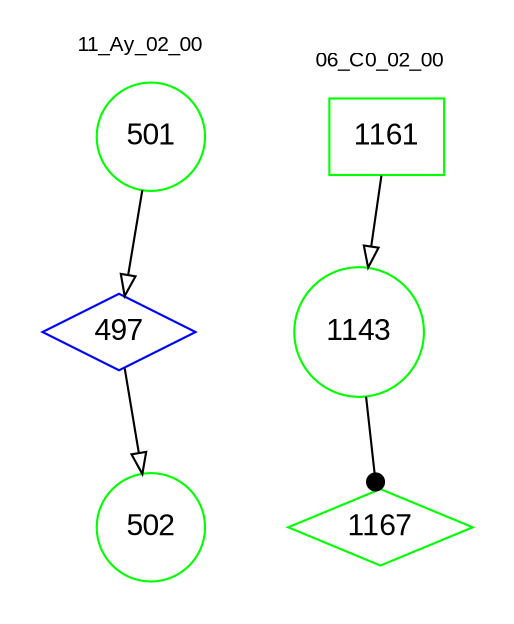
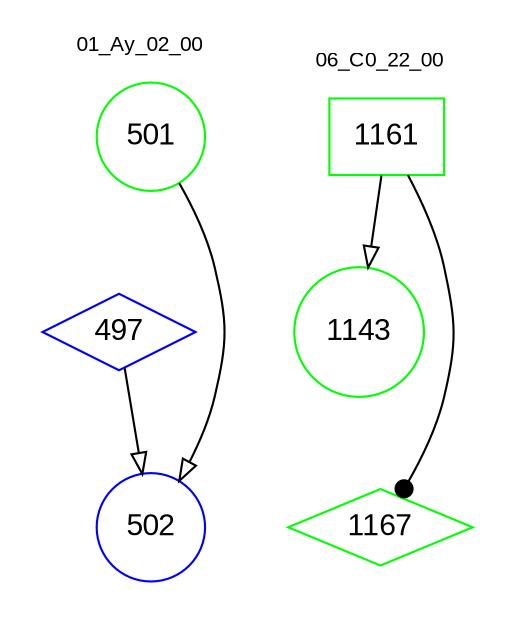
(140, 46) -> (140, 46)
(380, 61) -> (380, 61)
(135, 233) -> (224, 321)
(370, 435) -> (453, 328)
(151, 527) -> (151, 527)
